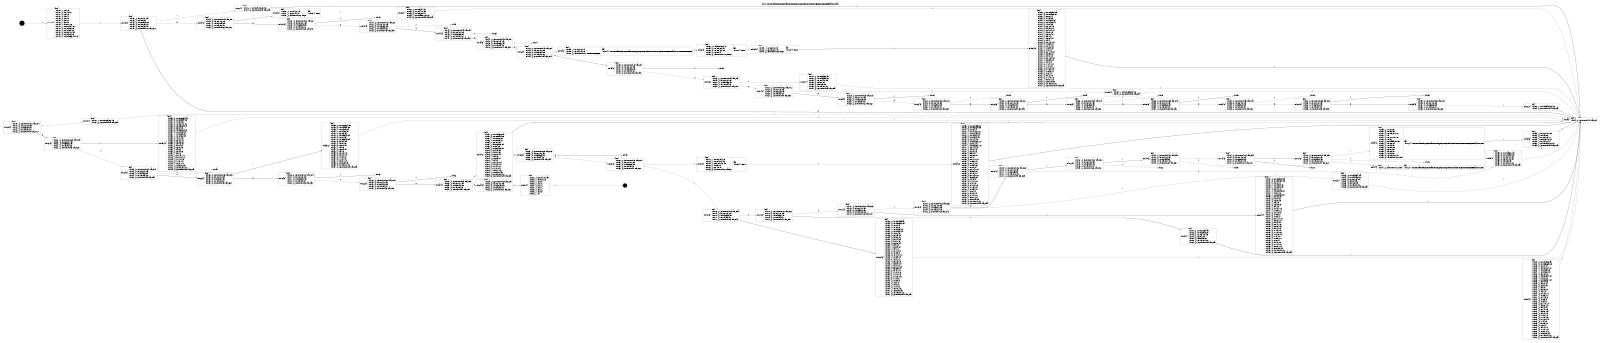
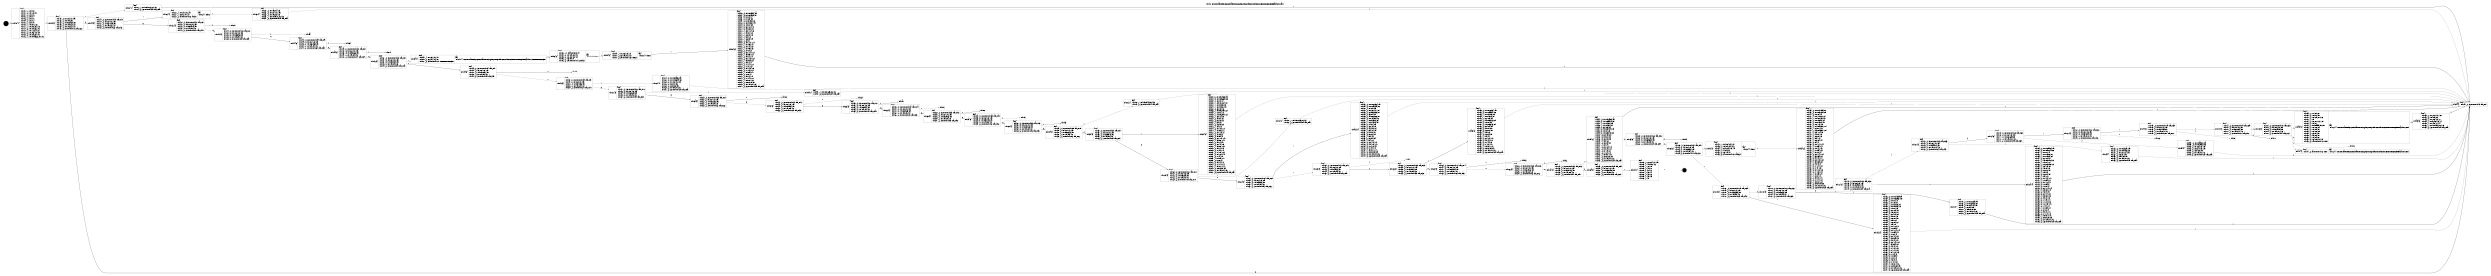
none -> (1104, 134)
